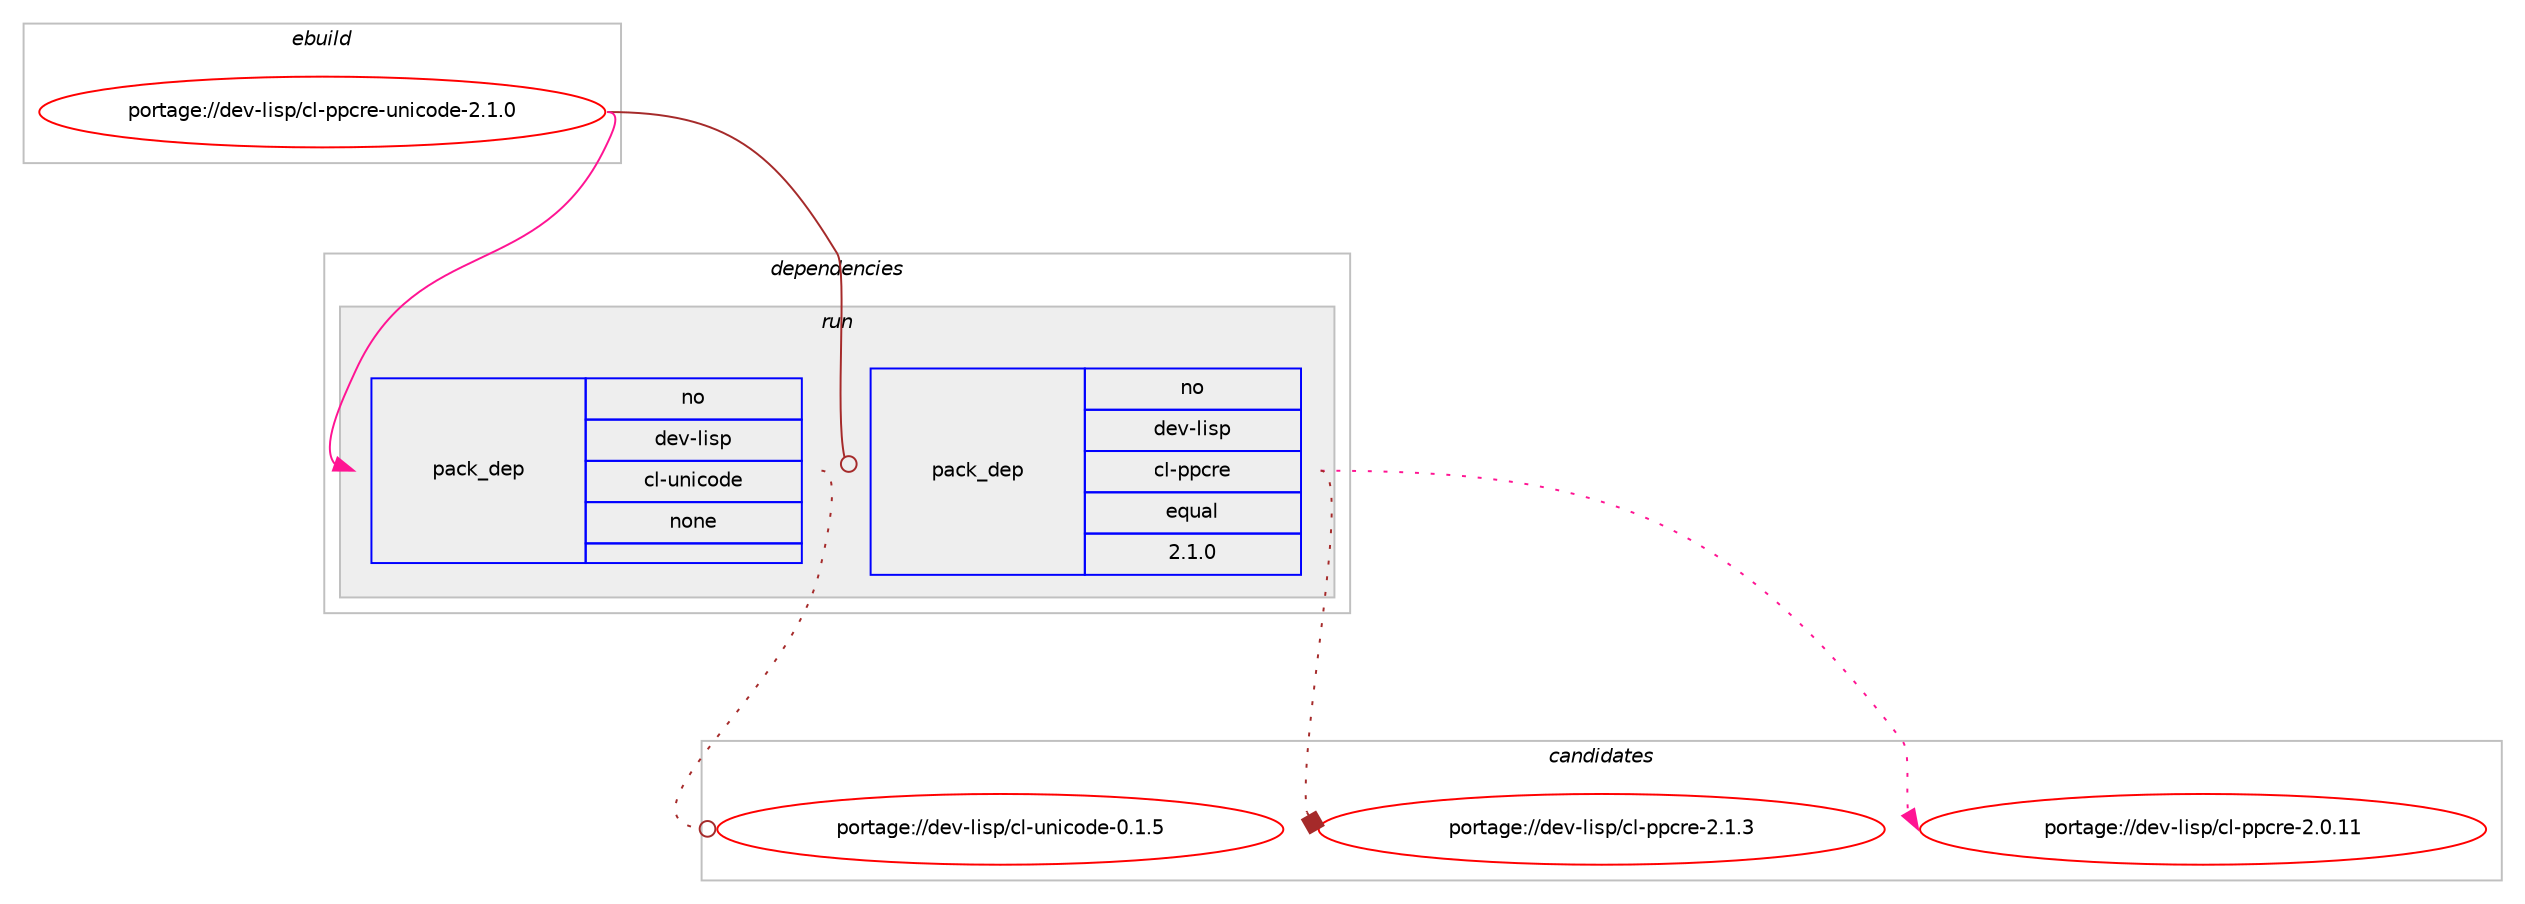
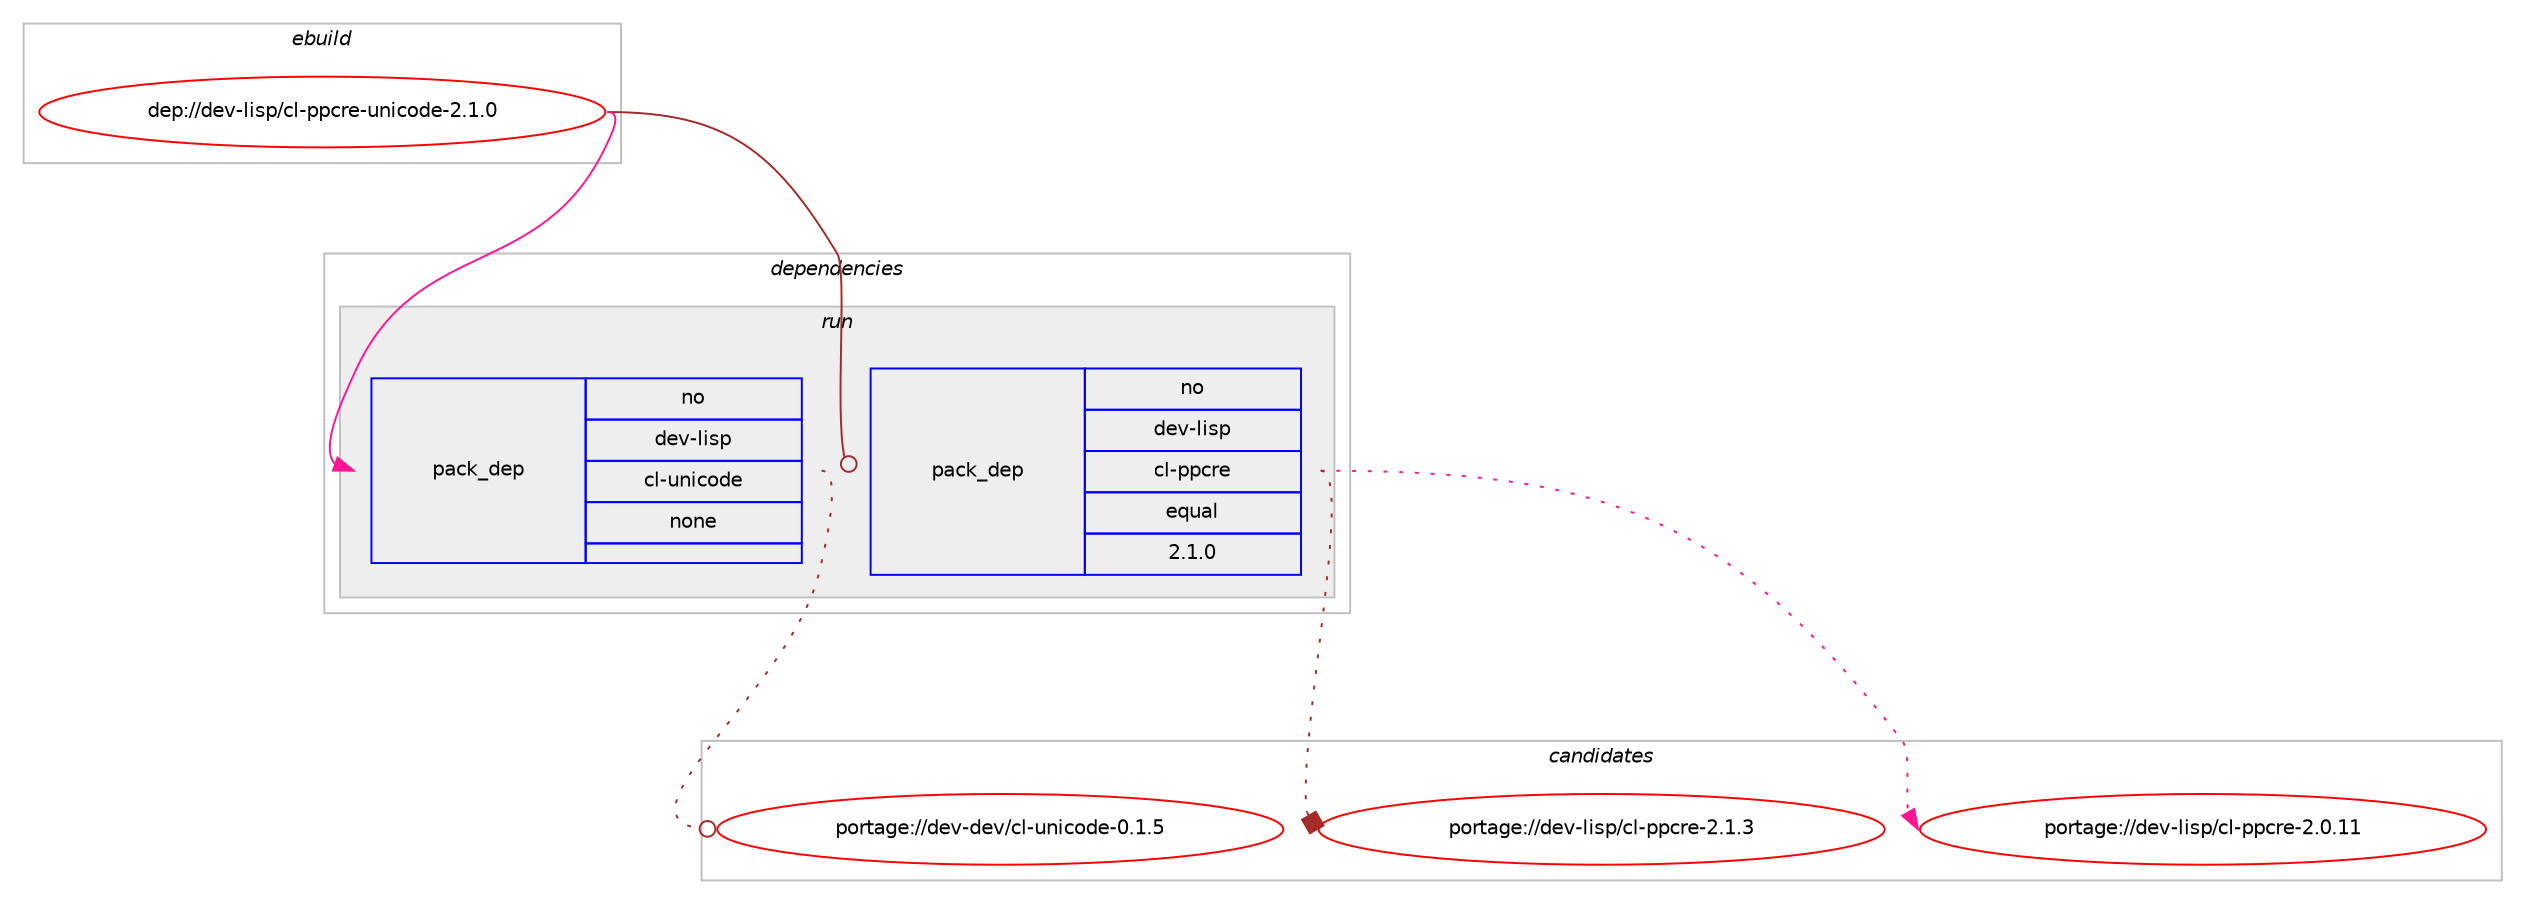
(322, 112) -> (322, 112)
(1000, 829) -> (1000, 829)
